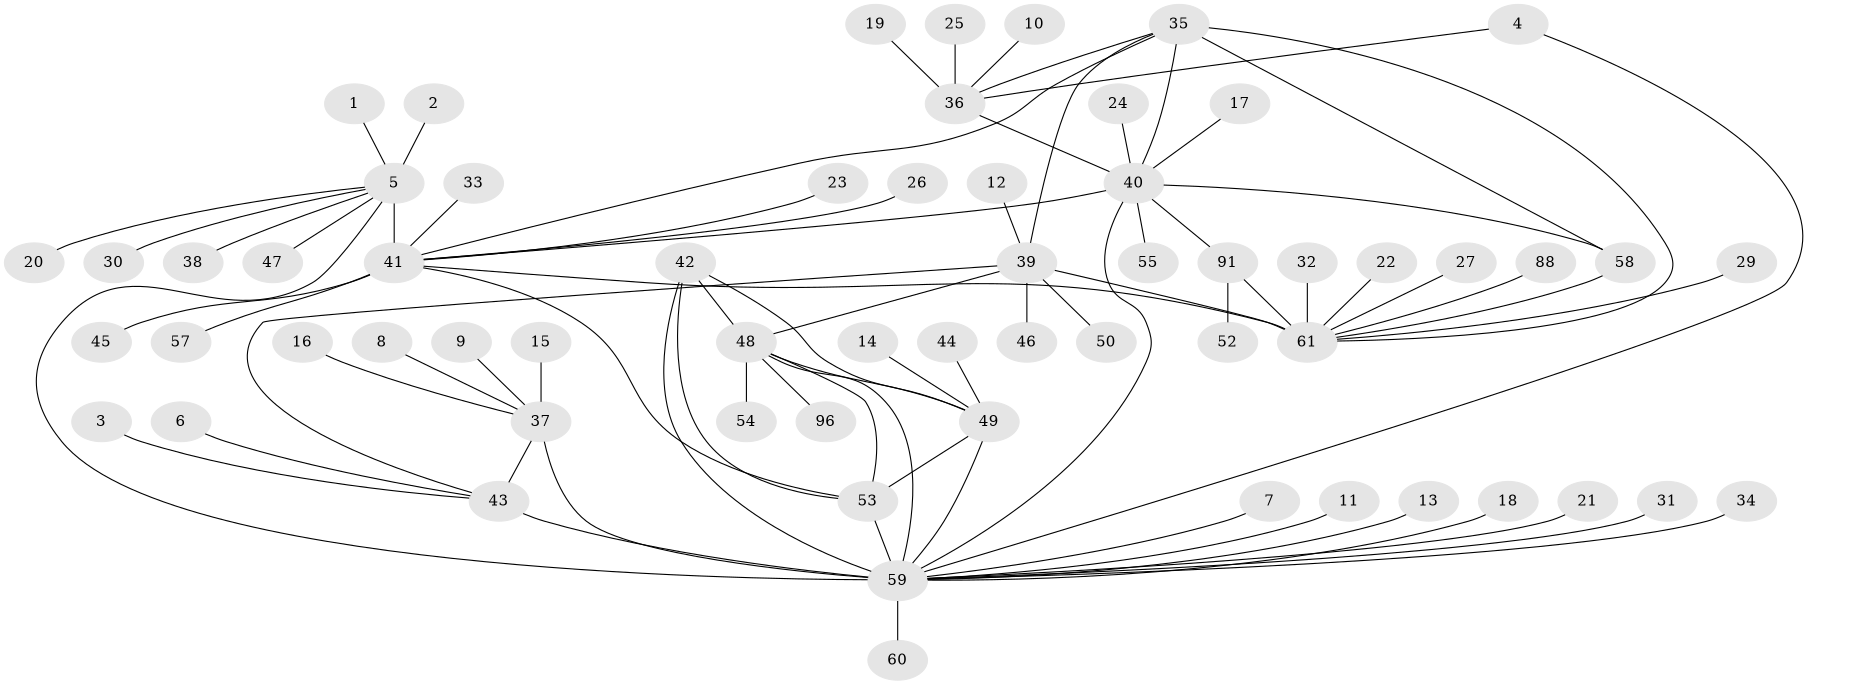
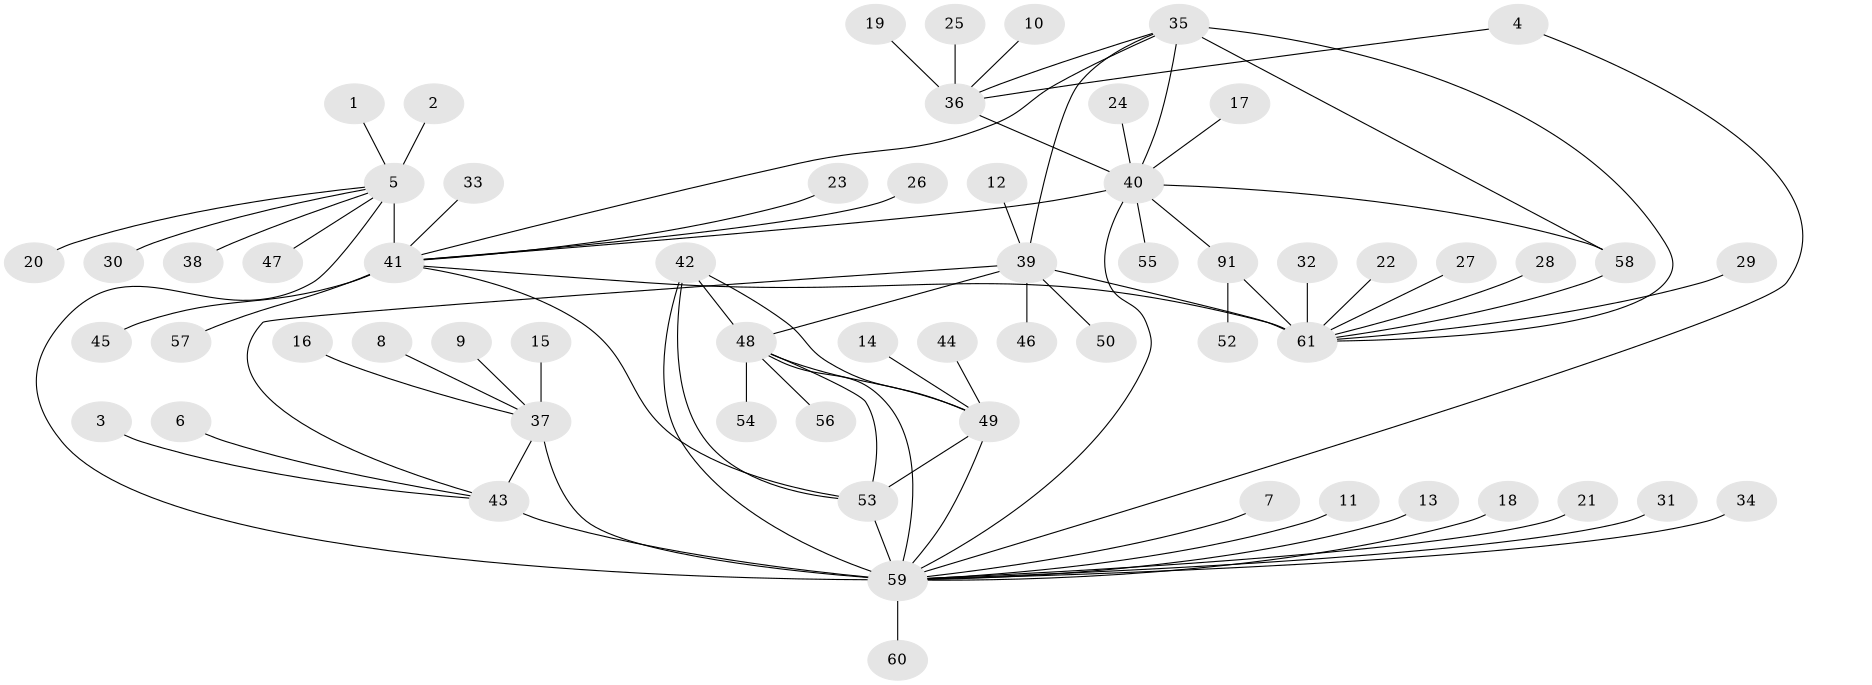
(1546, 263) -> (1546, 263)
(826, 422) -> (826, 422)
